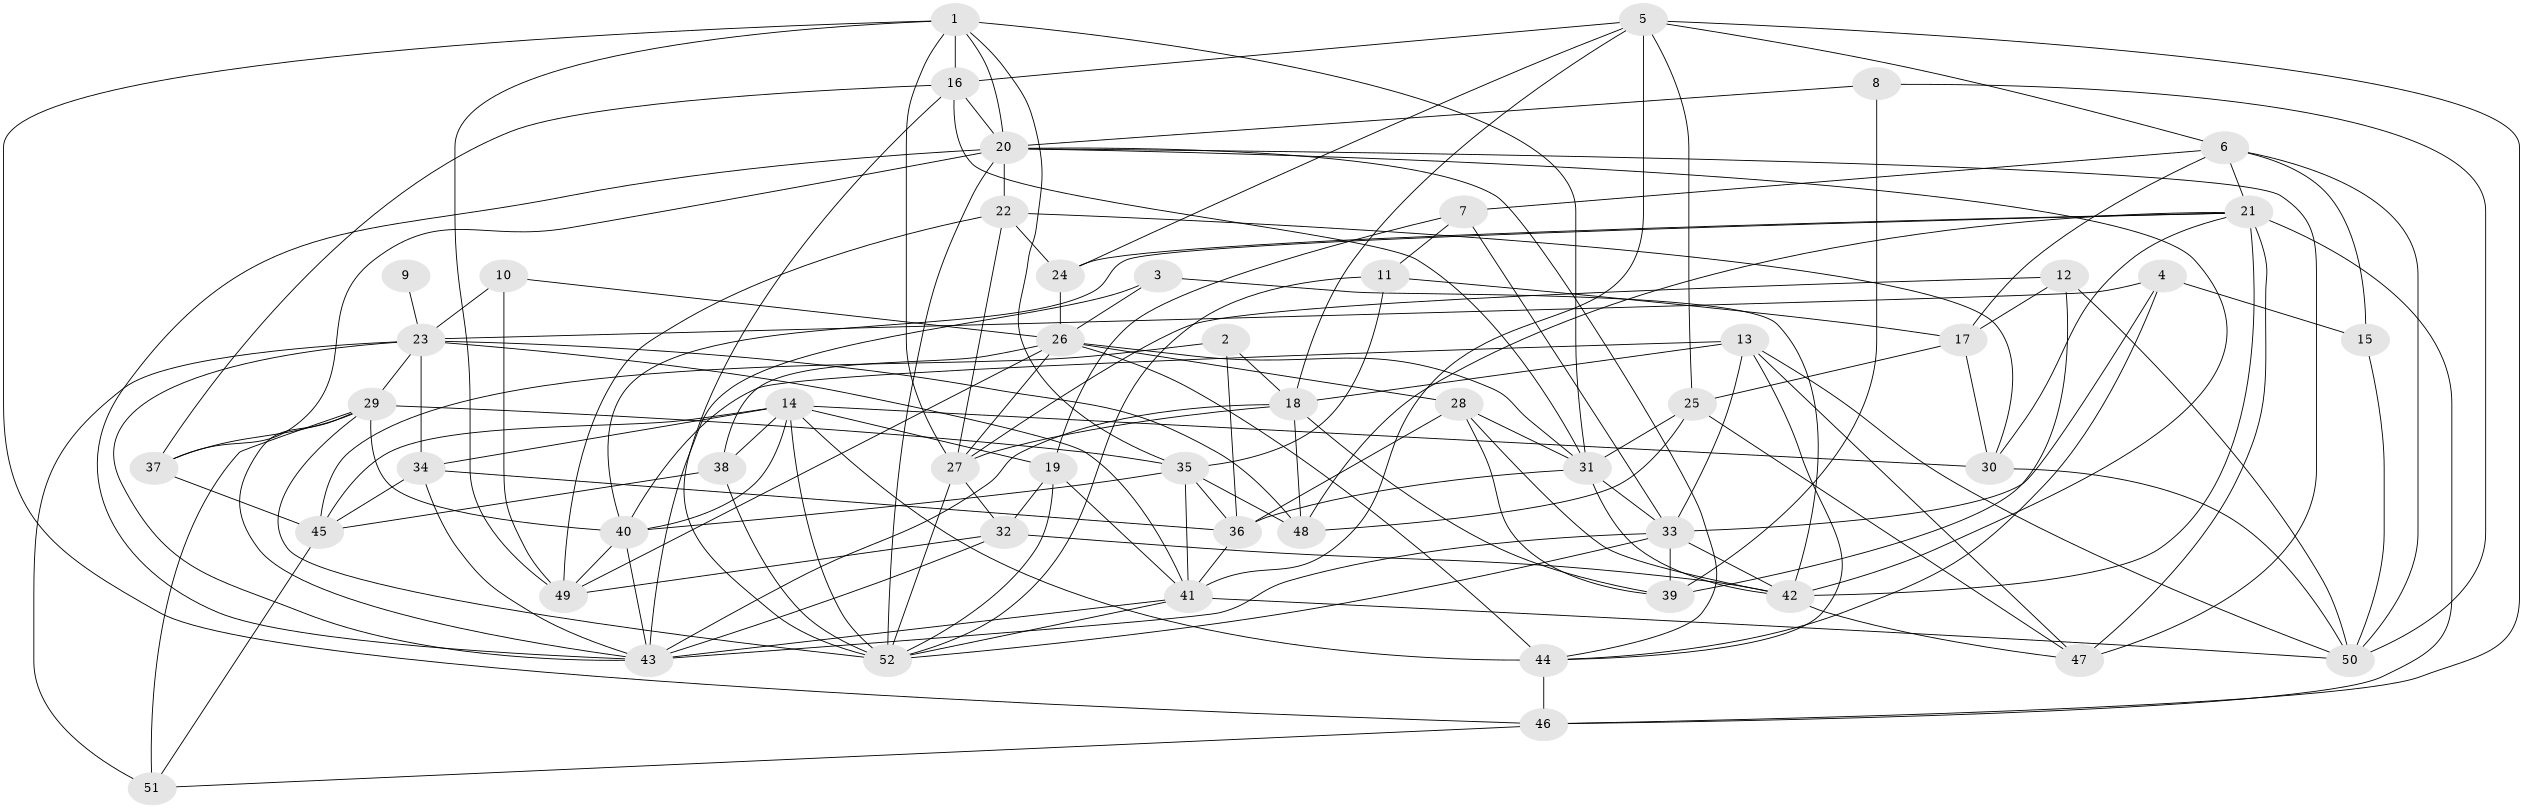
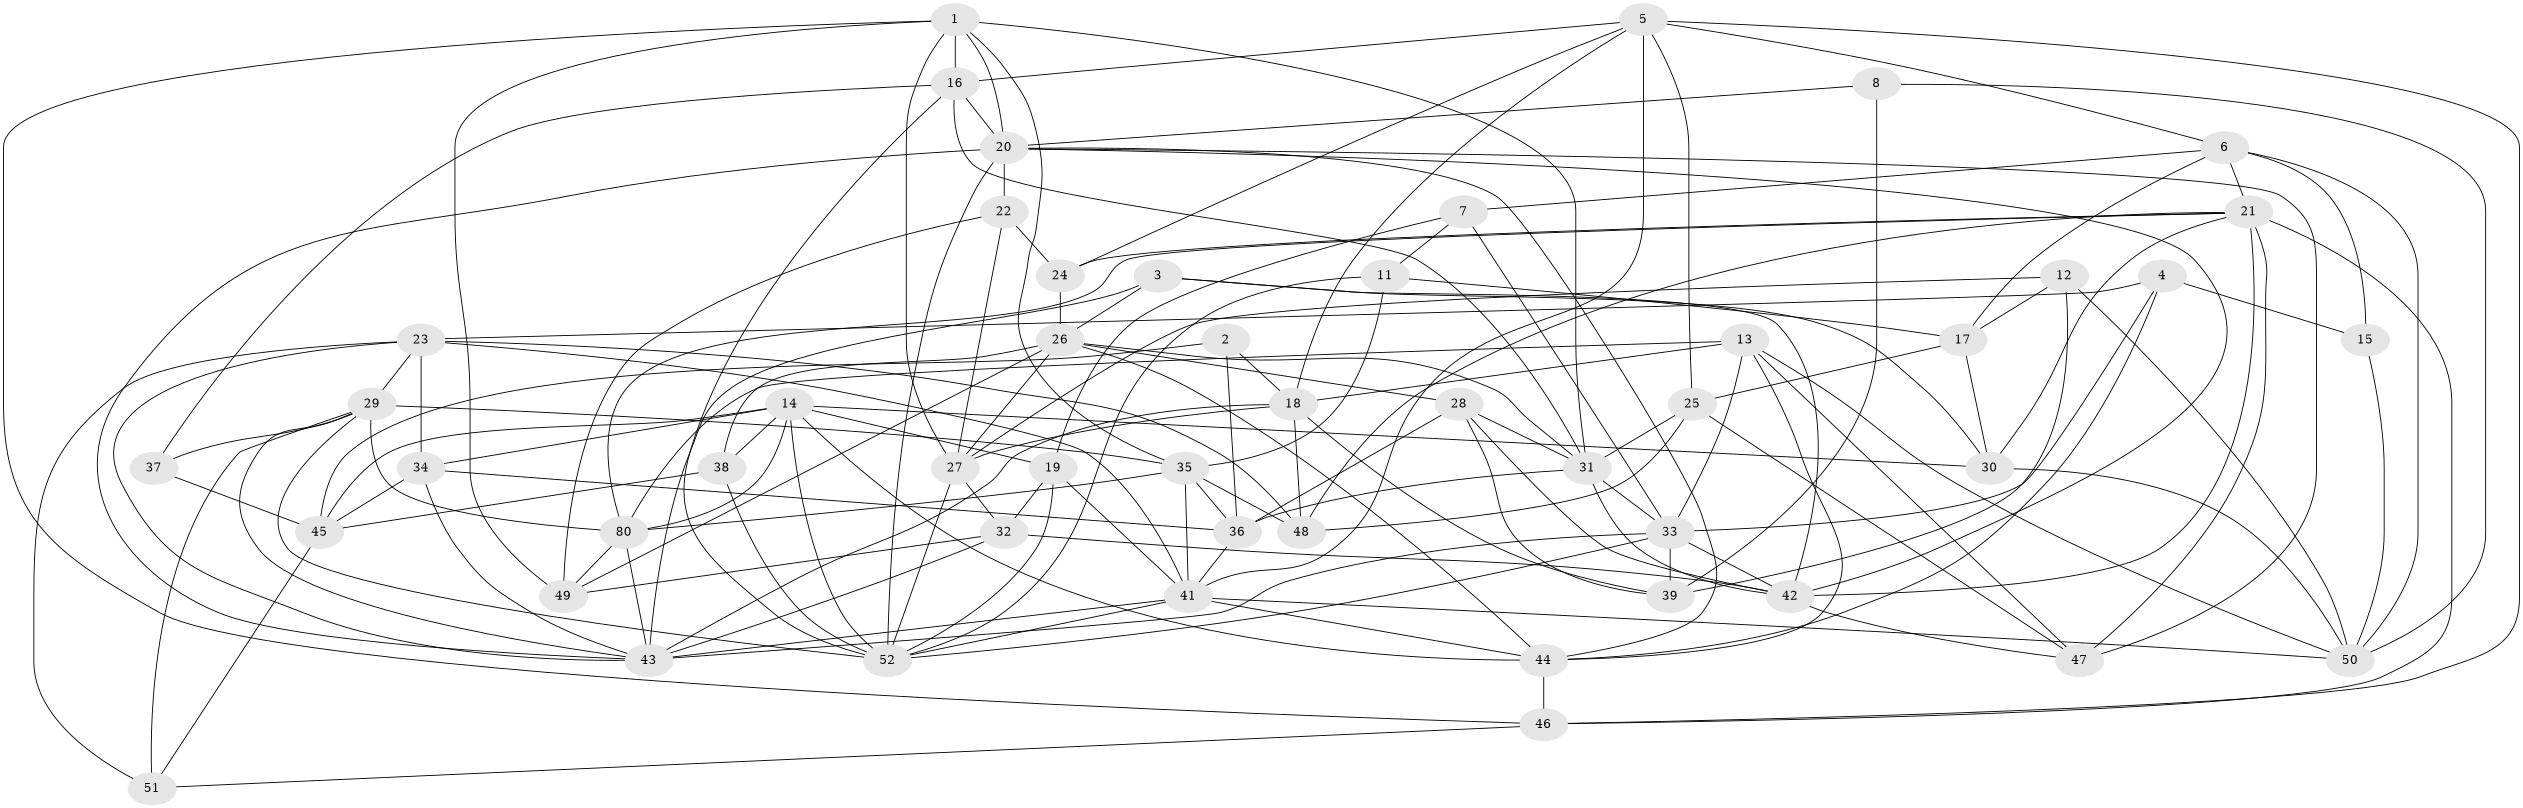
(519, 232) -> none
(1584, 247) -> (1606, 299)
(406, 276) -> none
(504, 276) -> none
(624, 532) -> (624, 532)
none -> (1366, 629)
